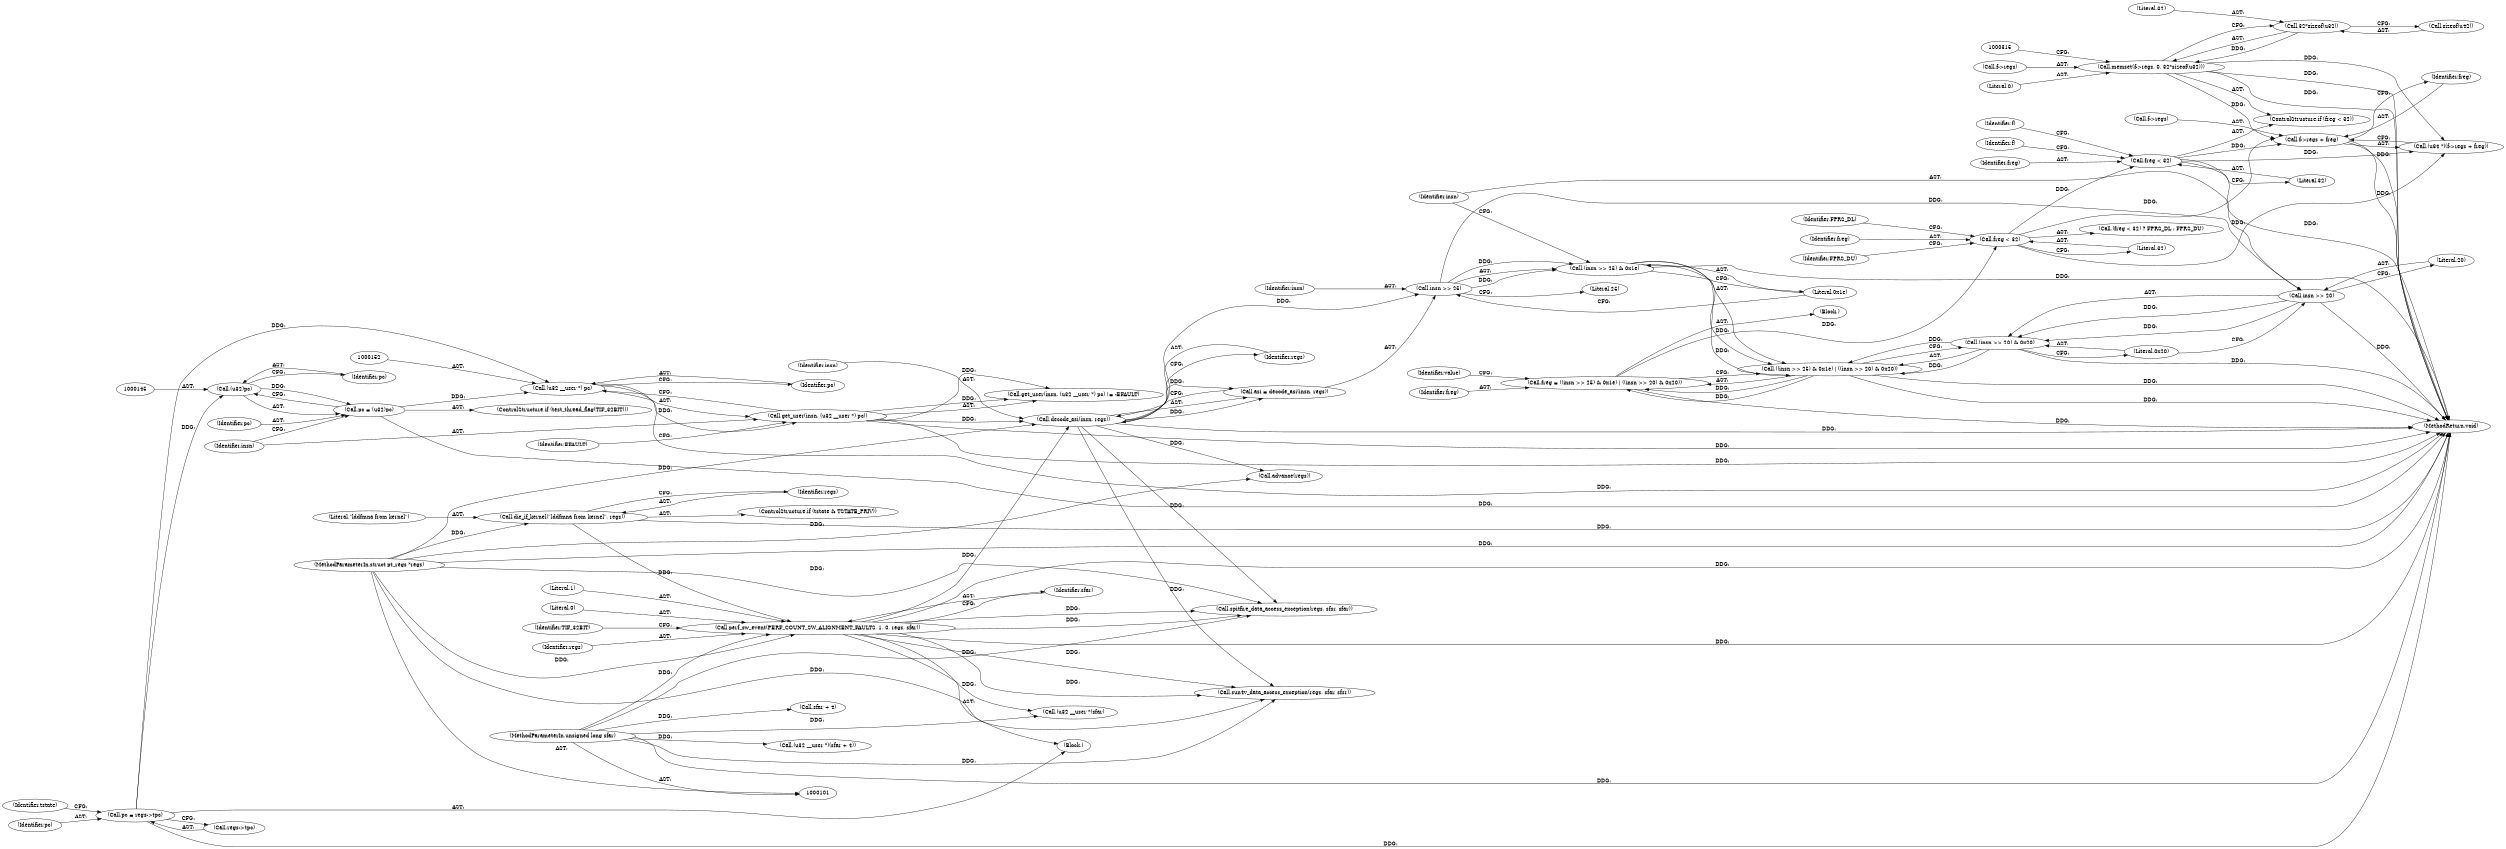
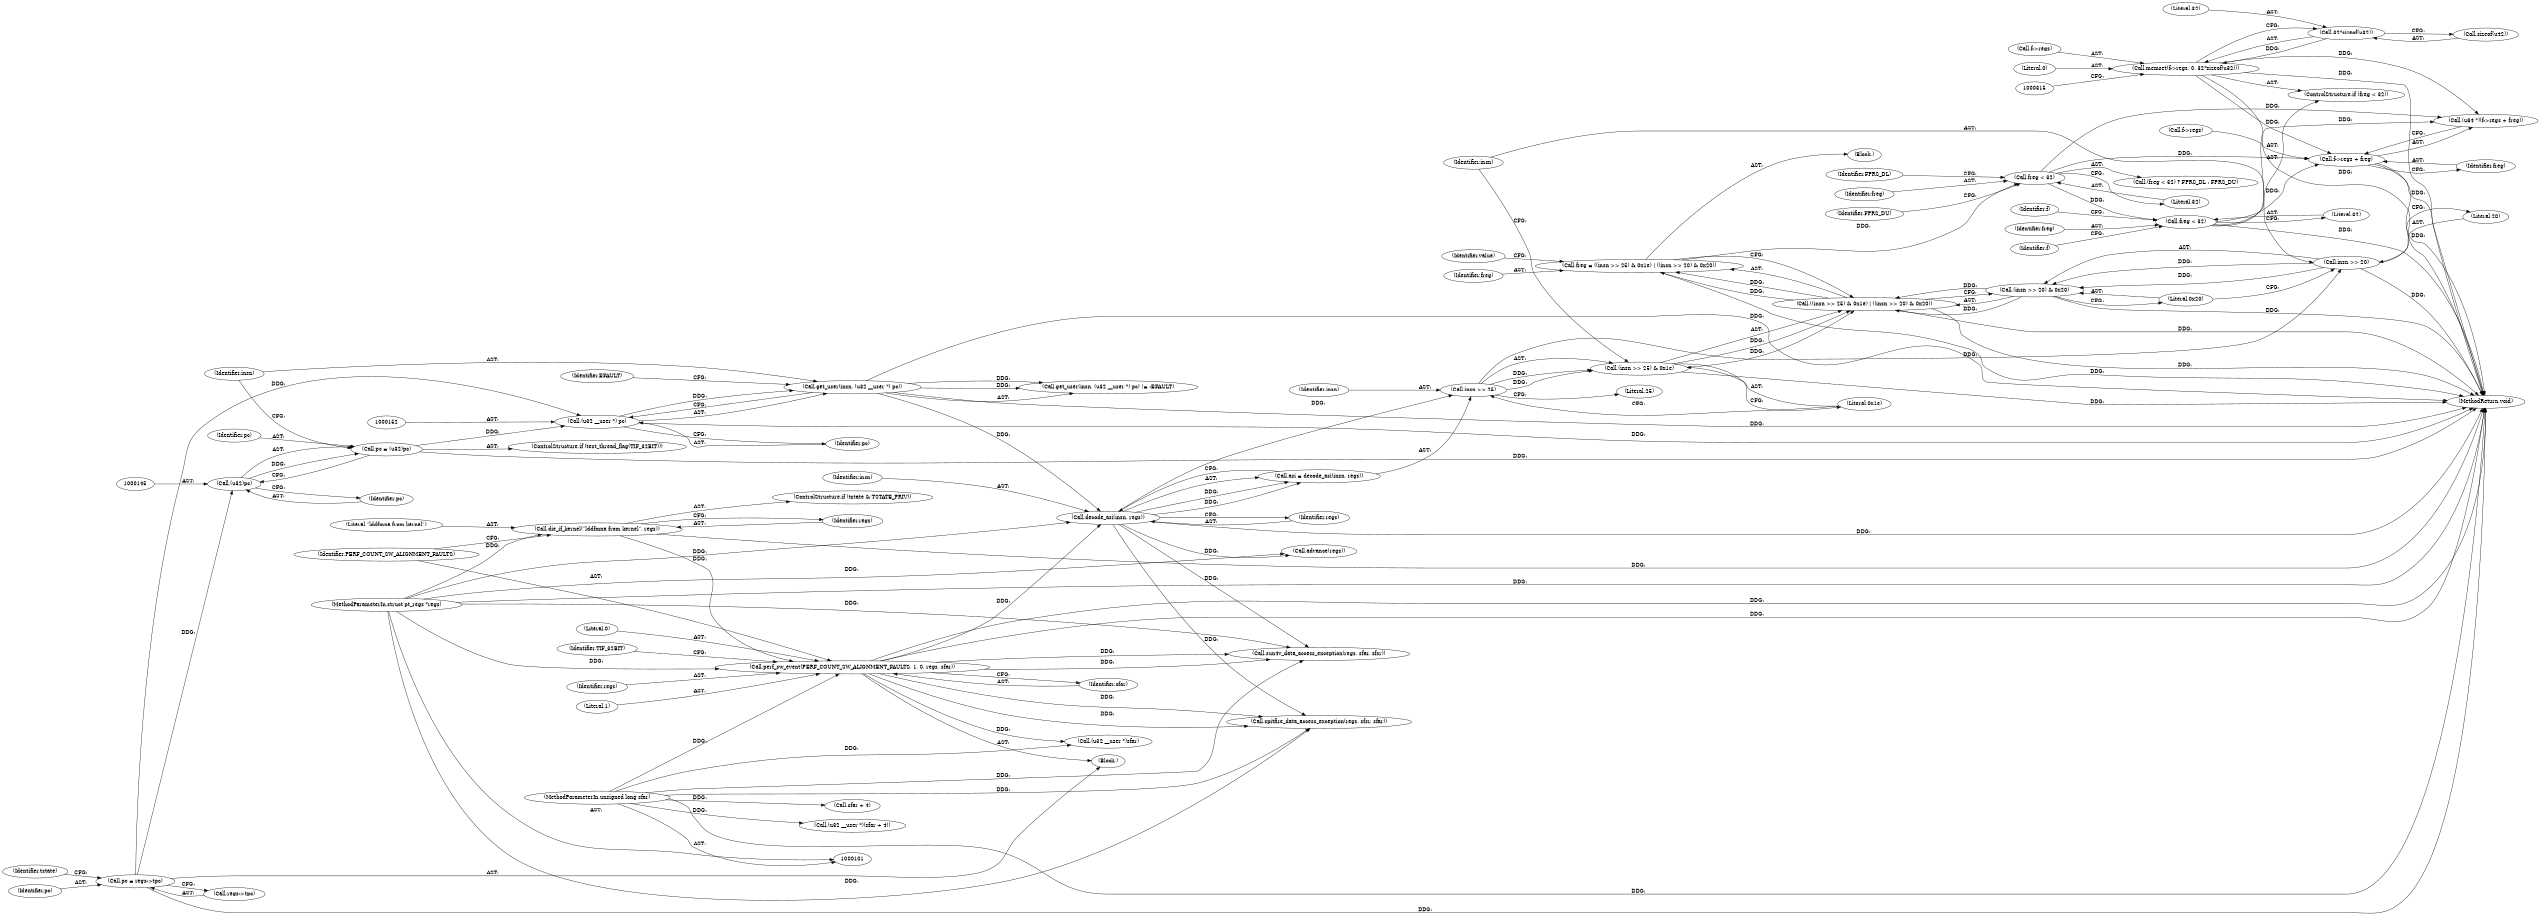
none -> (387, 555)
